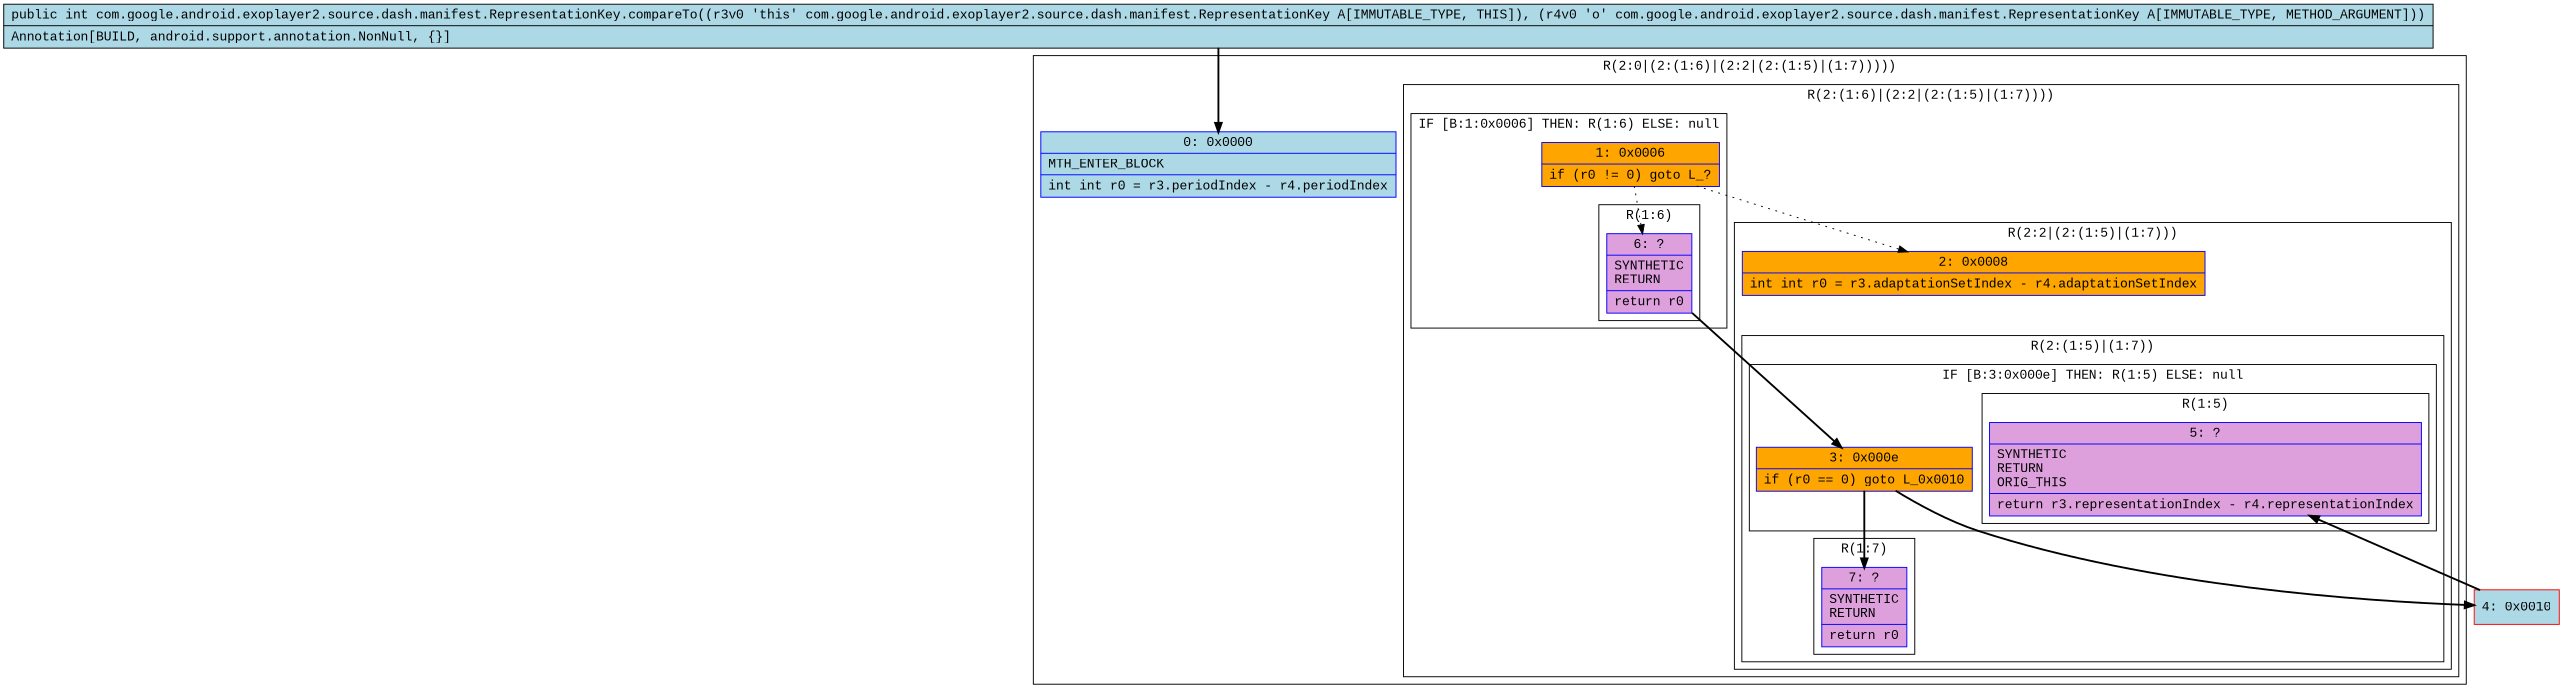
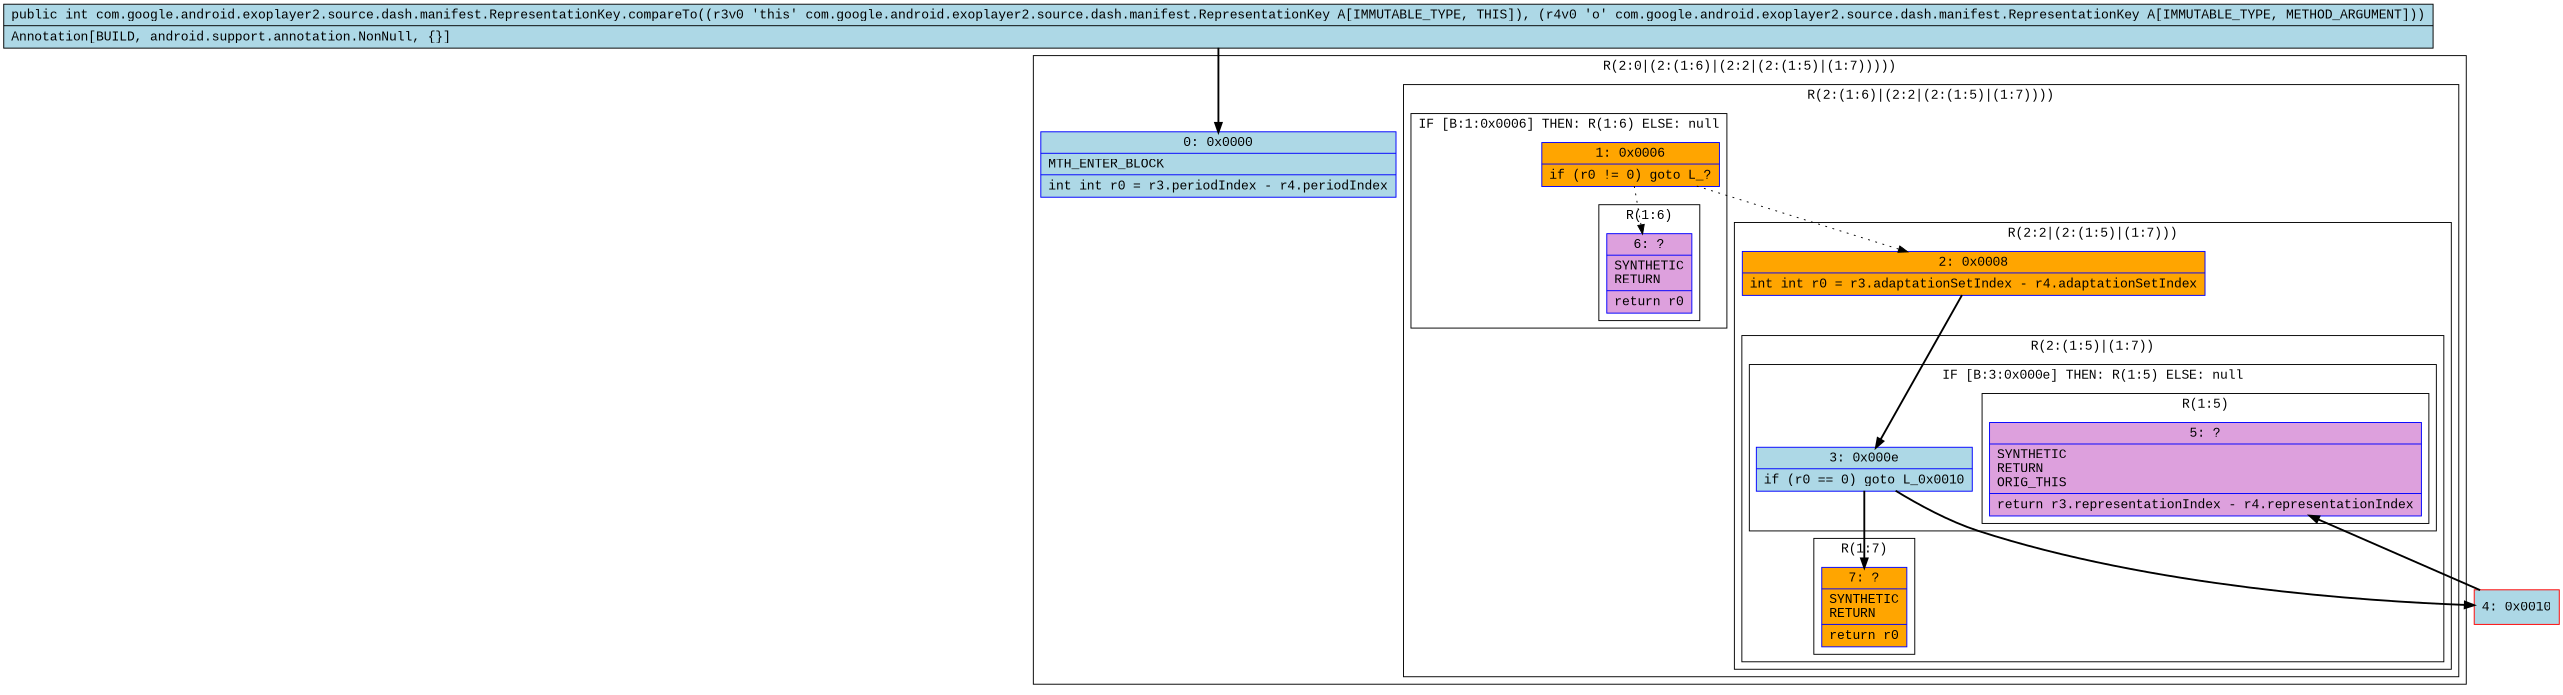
(1763, 377) -> (1919, 371)
(1864, 469) -> (1864, 469)
(1864, 607) -> (1864, 607)
